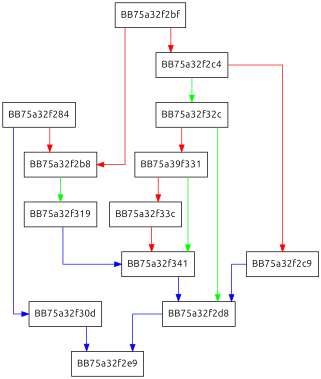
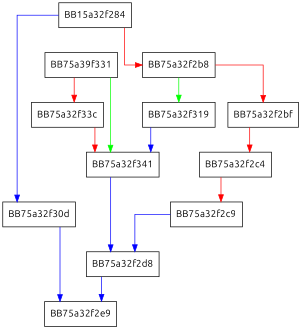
(125, 107) -> (254, 65)
(39, 115) -> (95, 15)
(192, 115) -> none
